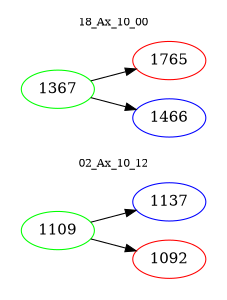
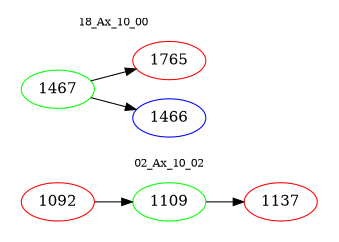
(58, 89) -> (58, 89)
(114, 164) -> (169, 164)
(169, 202) -> (281, 202)
(108, 244) -> (108, 202)
